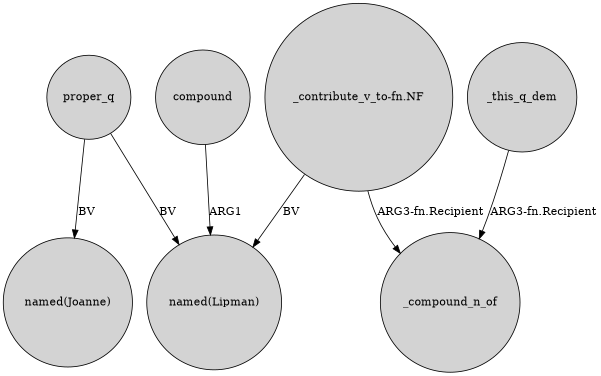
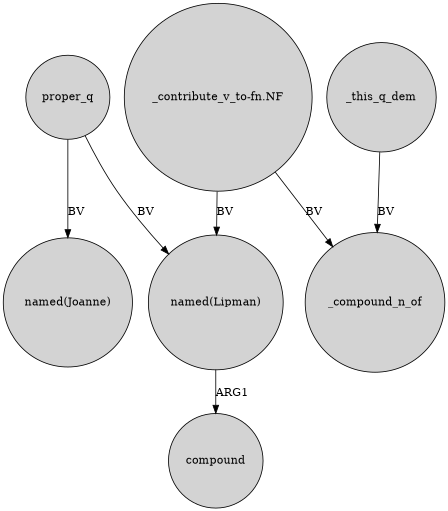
(208, 186) -> (216, 387)
(431, 212) -> (314, 212)
(544, 212) -> (386, 212)
